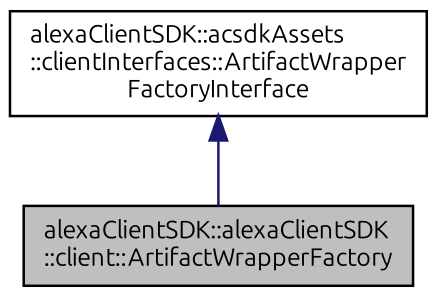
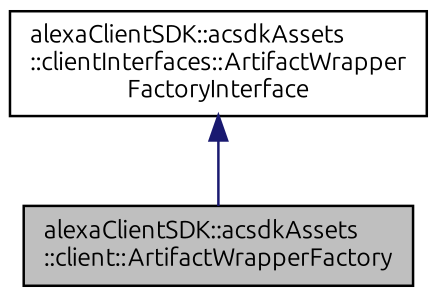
(218, 246) -> (218, 246)
